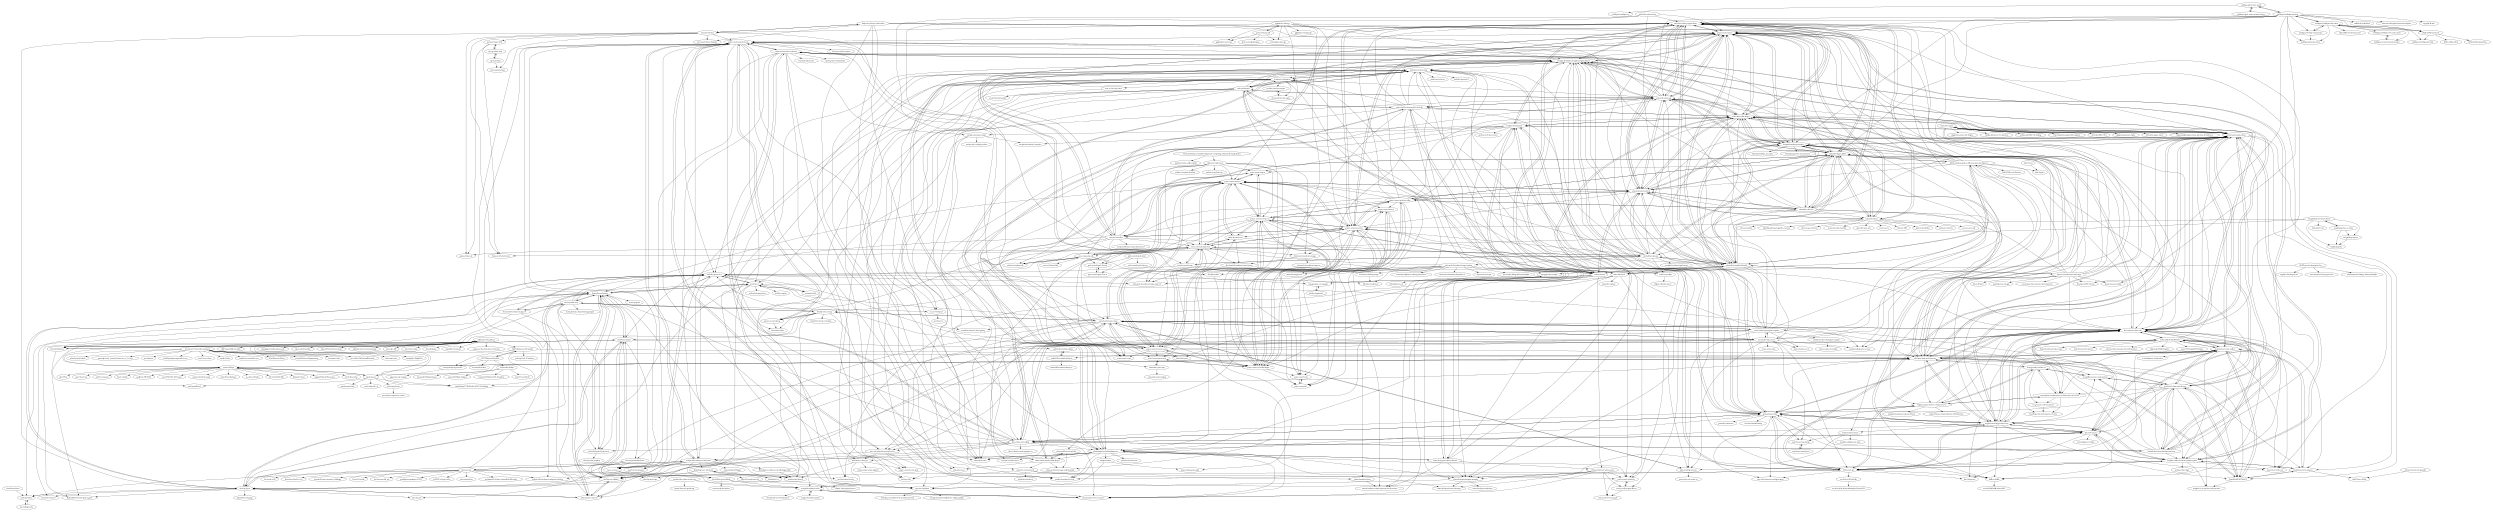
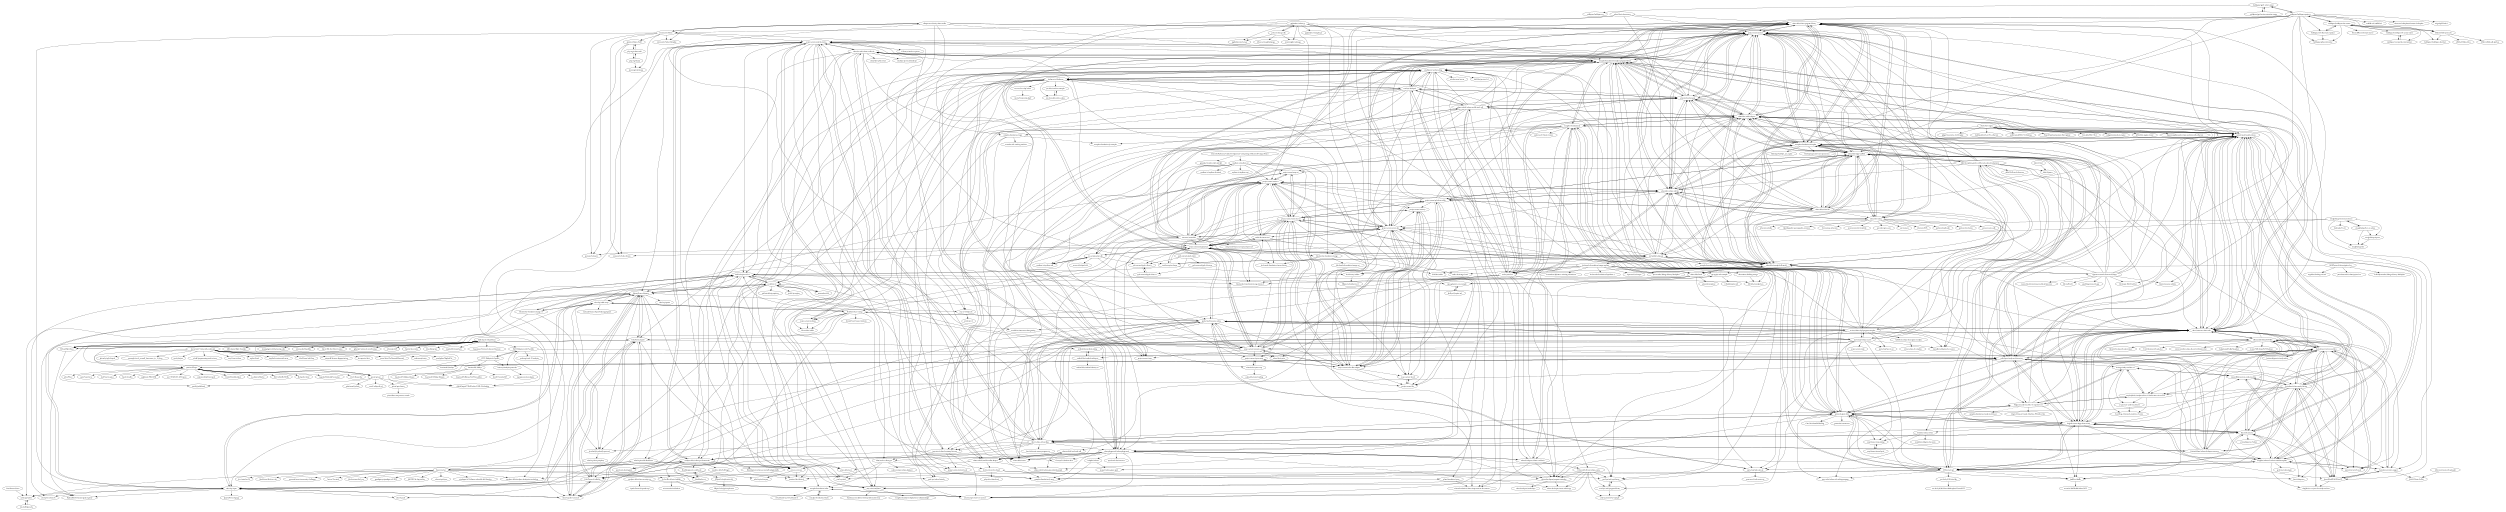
(943, 83) -> (937, 82)
(2056, 364) -> none
